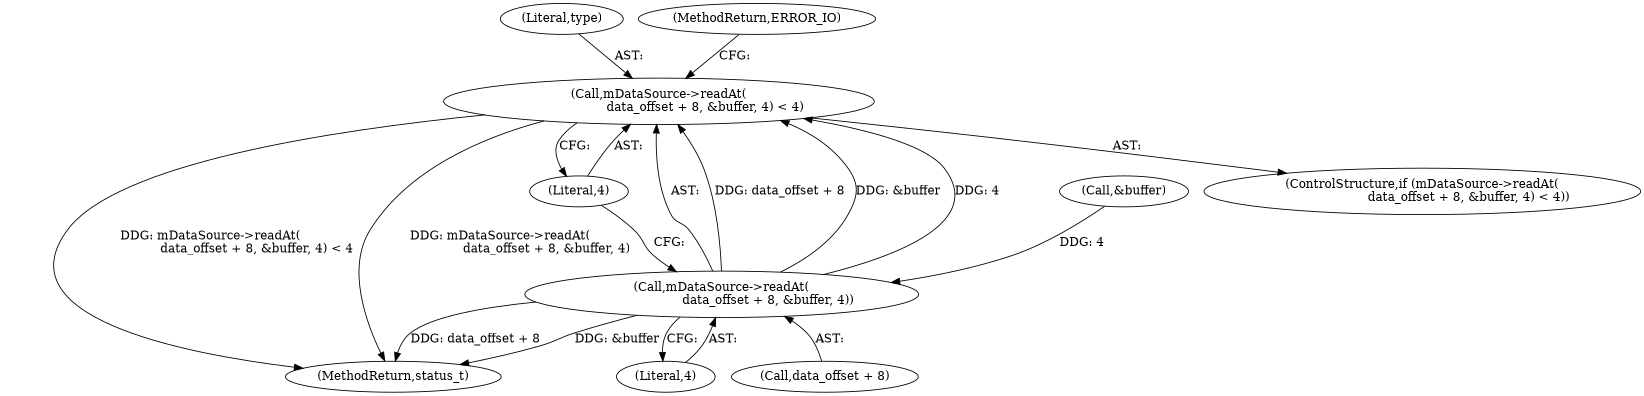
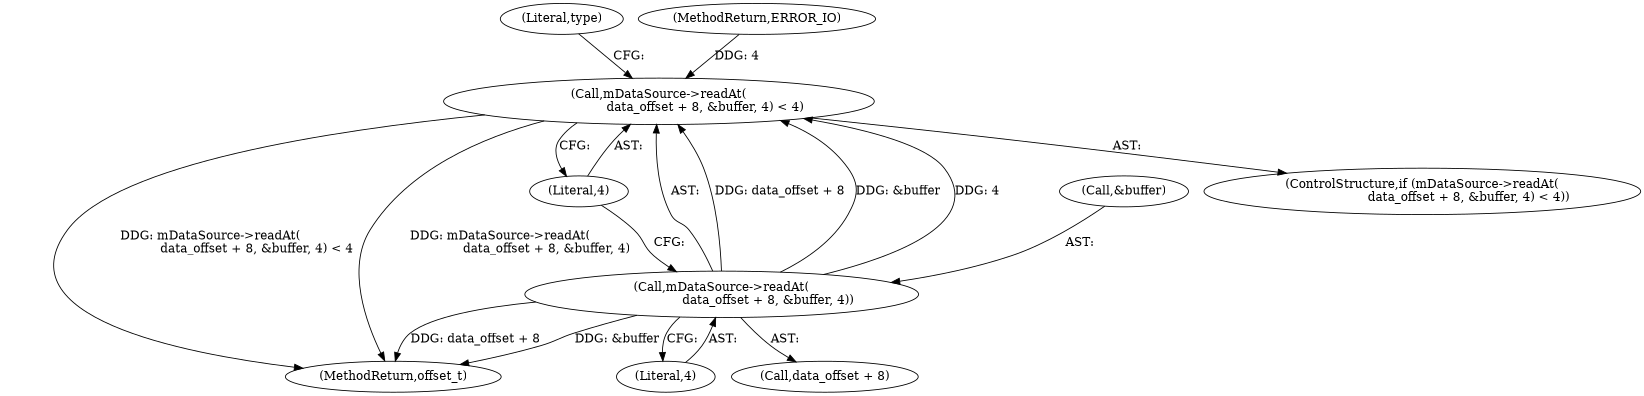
(631, 56) -> (631, 56)
(737, 56) -> (737, 56)
(1082, 243) -> (1082, 243)
(811, 338) -> (763, 339)
(393, 377) -> (393, 377)
